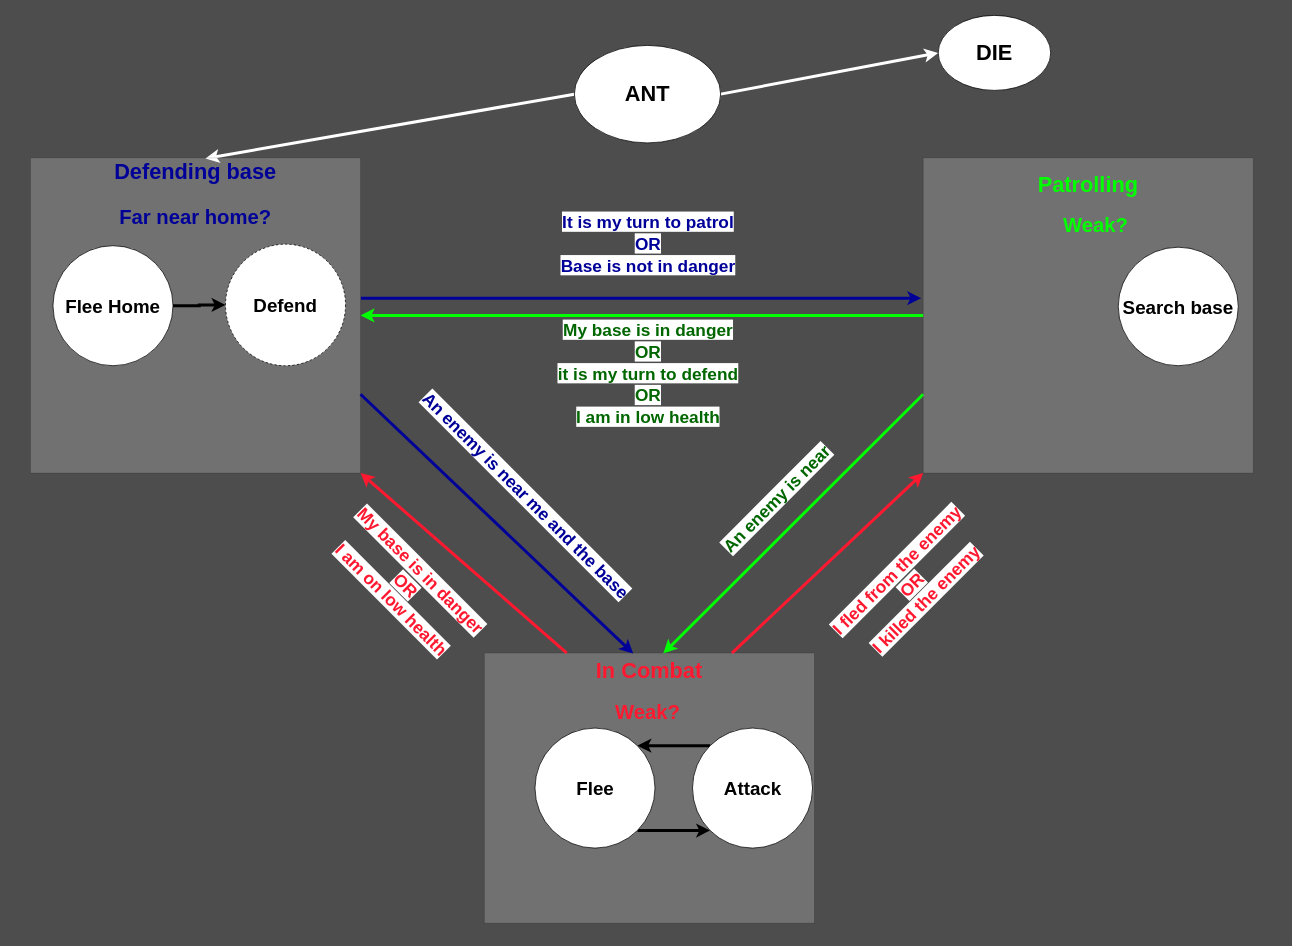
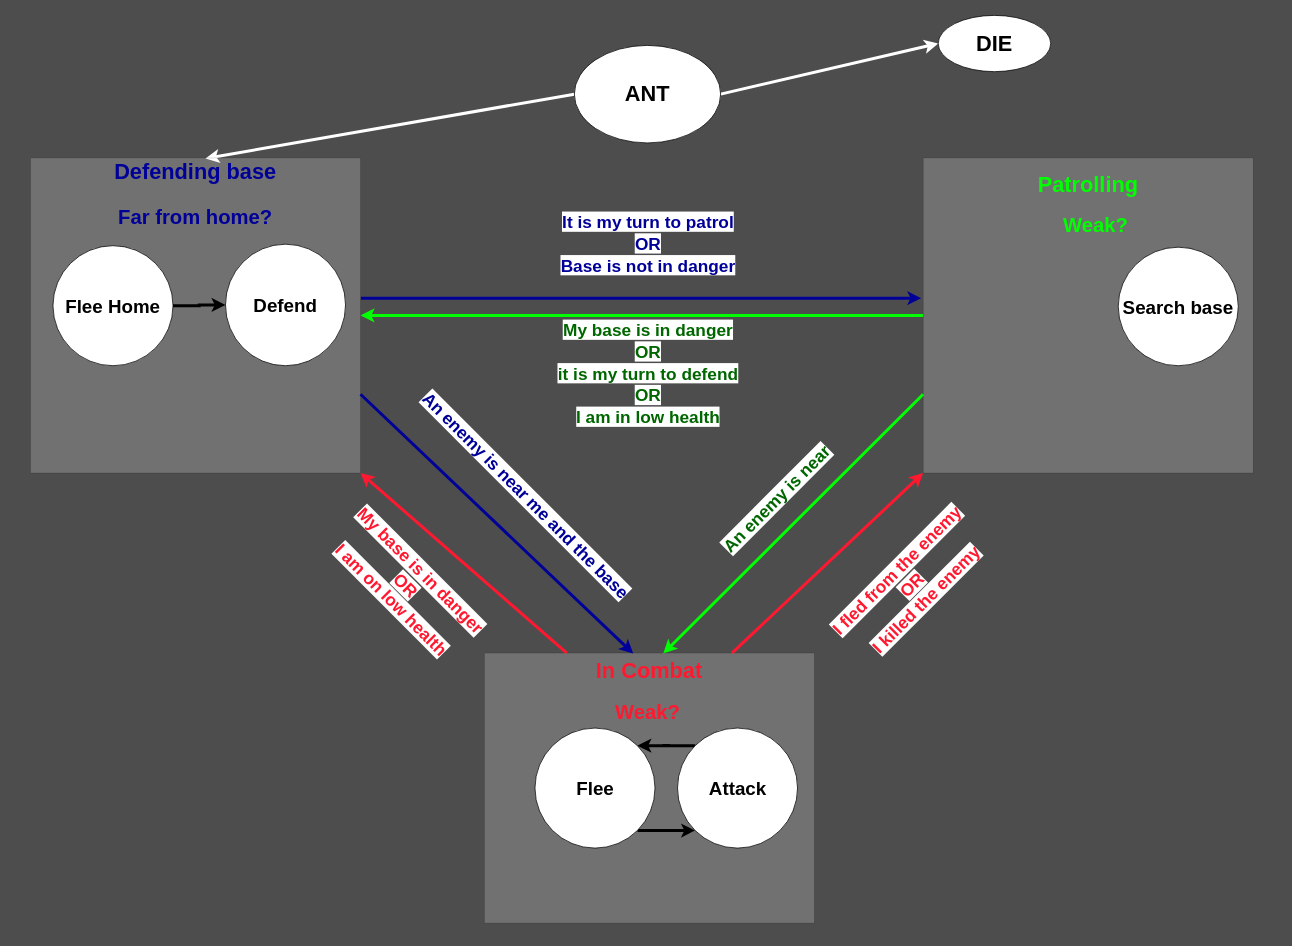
(994, 53) -> (994, 44)
(195, 218) -> (195, 218)
(285, 305) -> (285, 305)
(752, 788) -> (737, 788)
